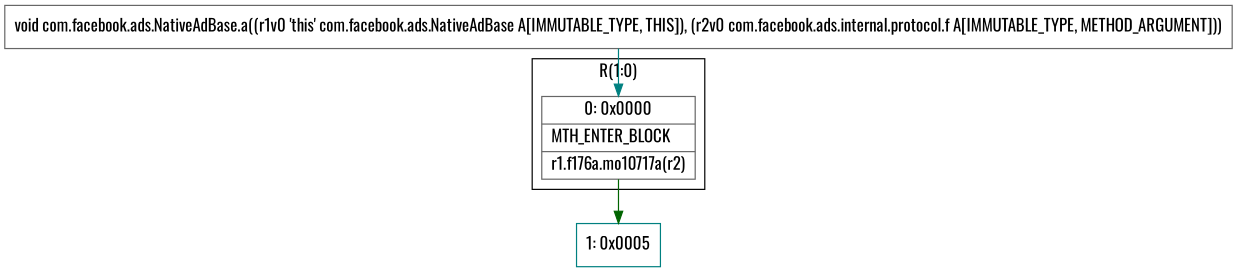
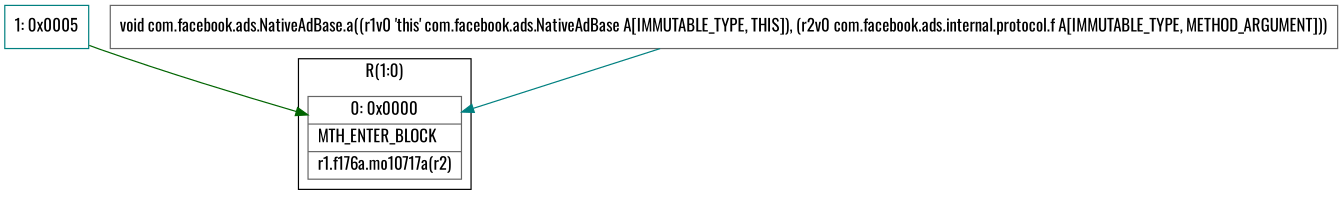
(618, 197) -> (192, 80)
